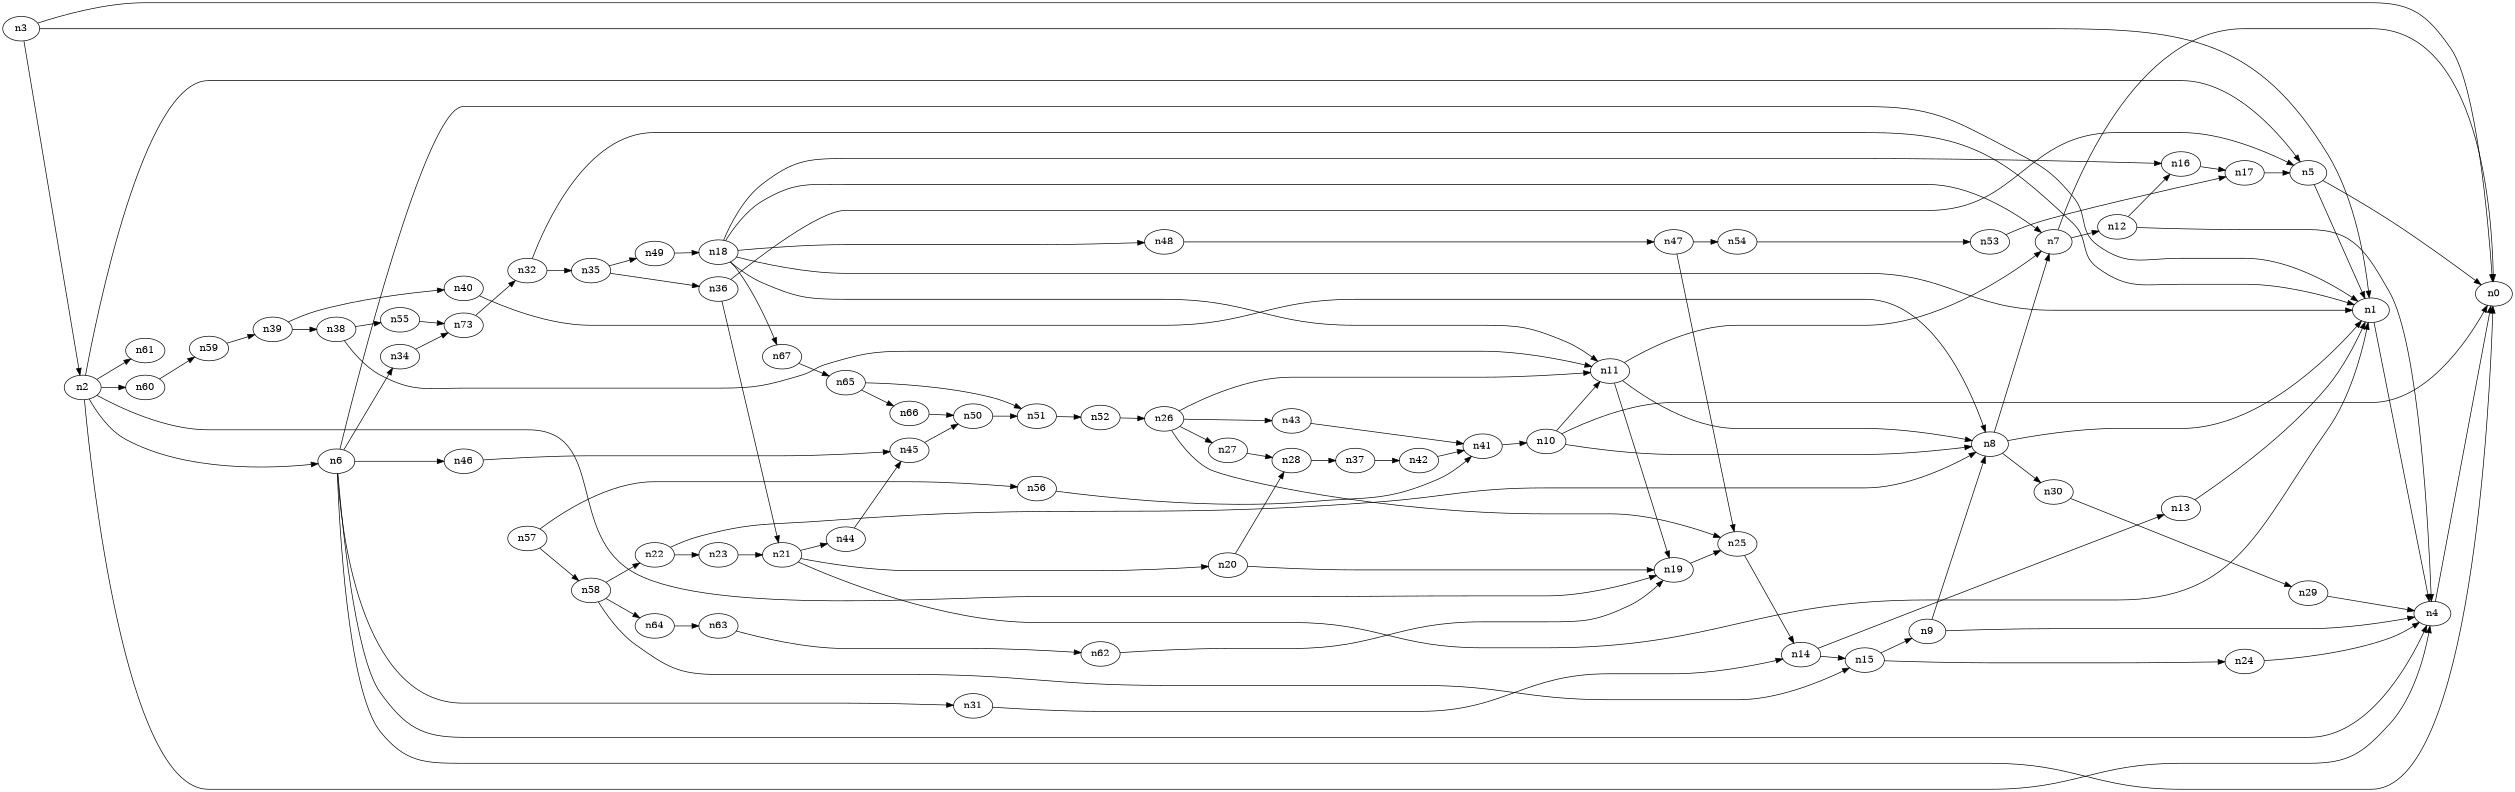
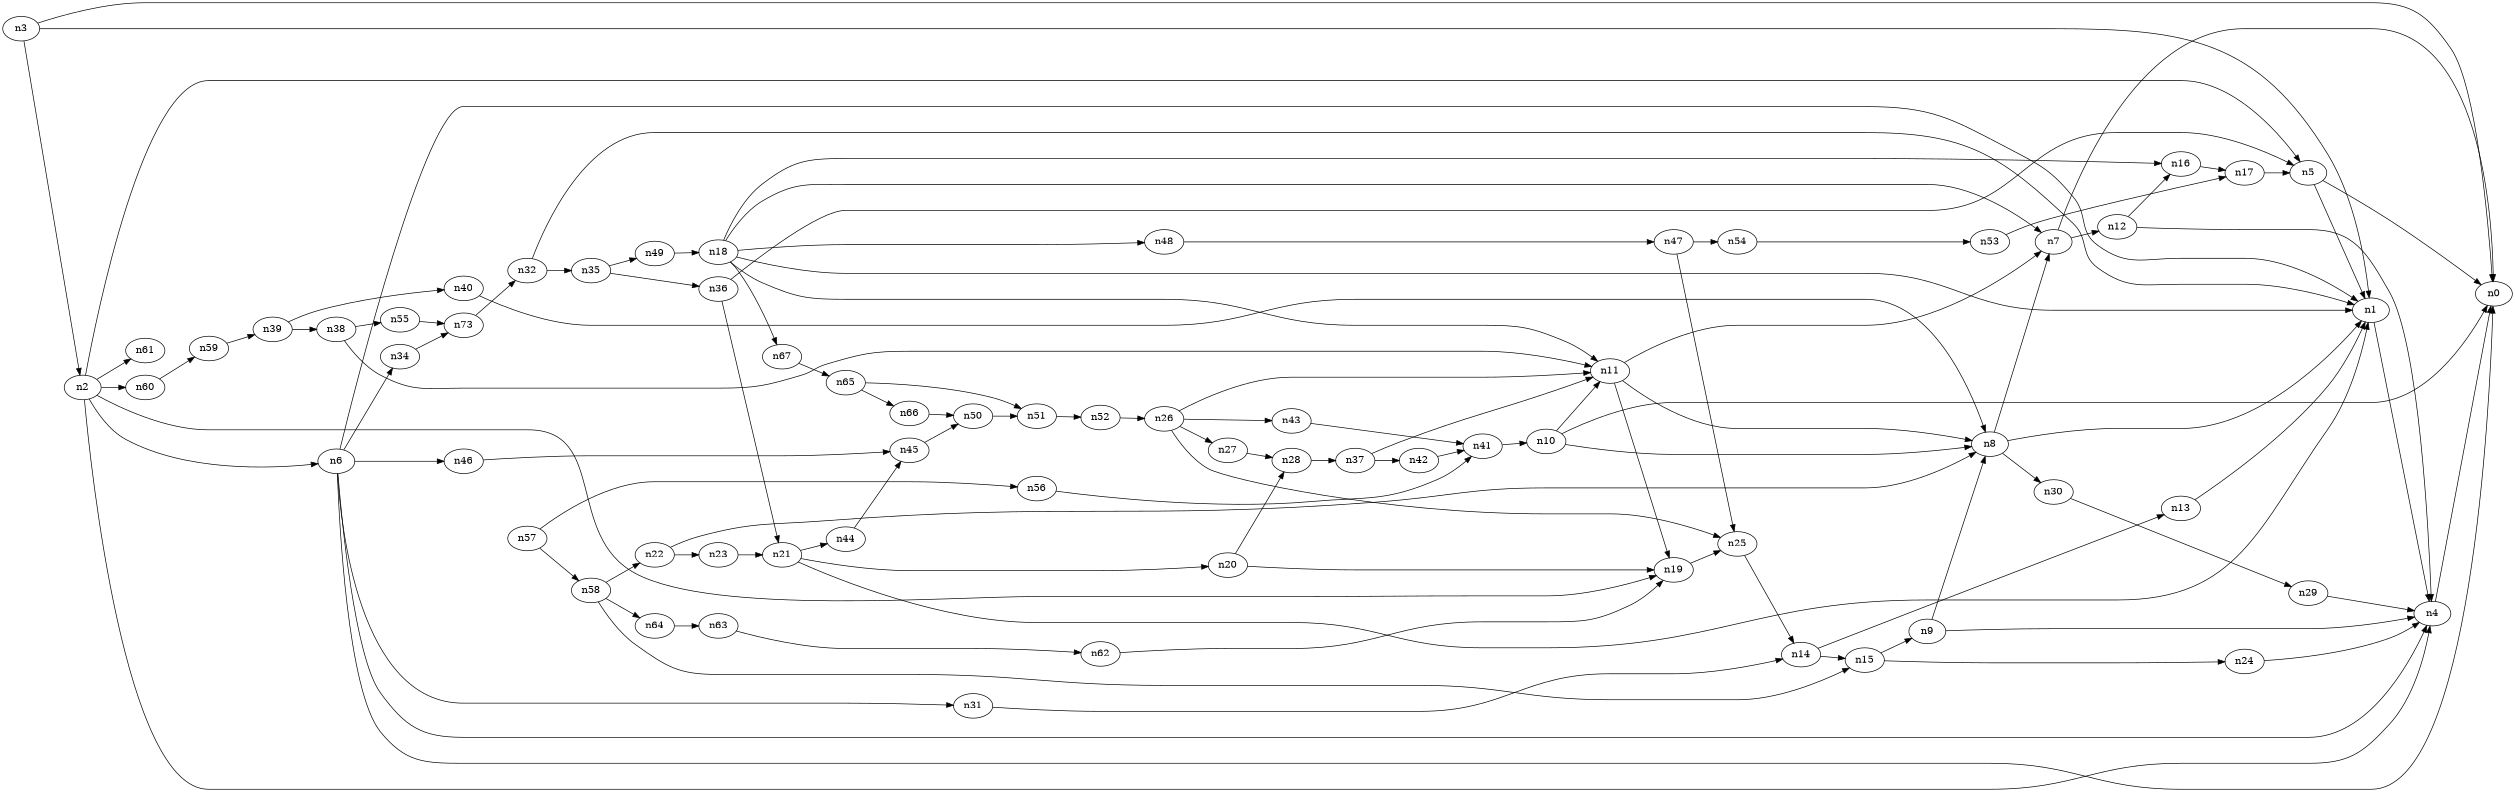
none -> (1478, 415)
